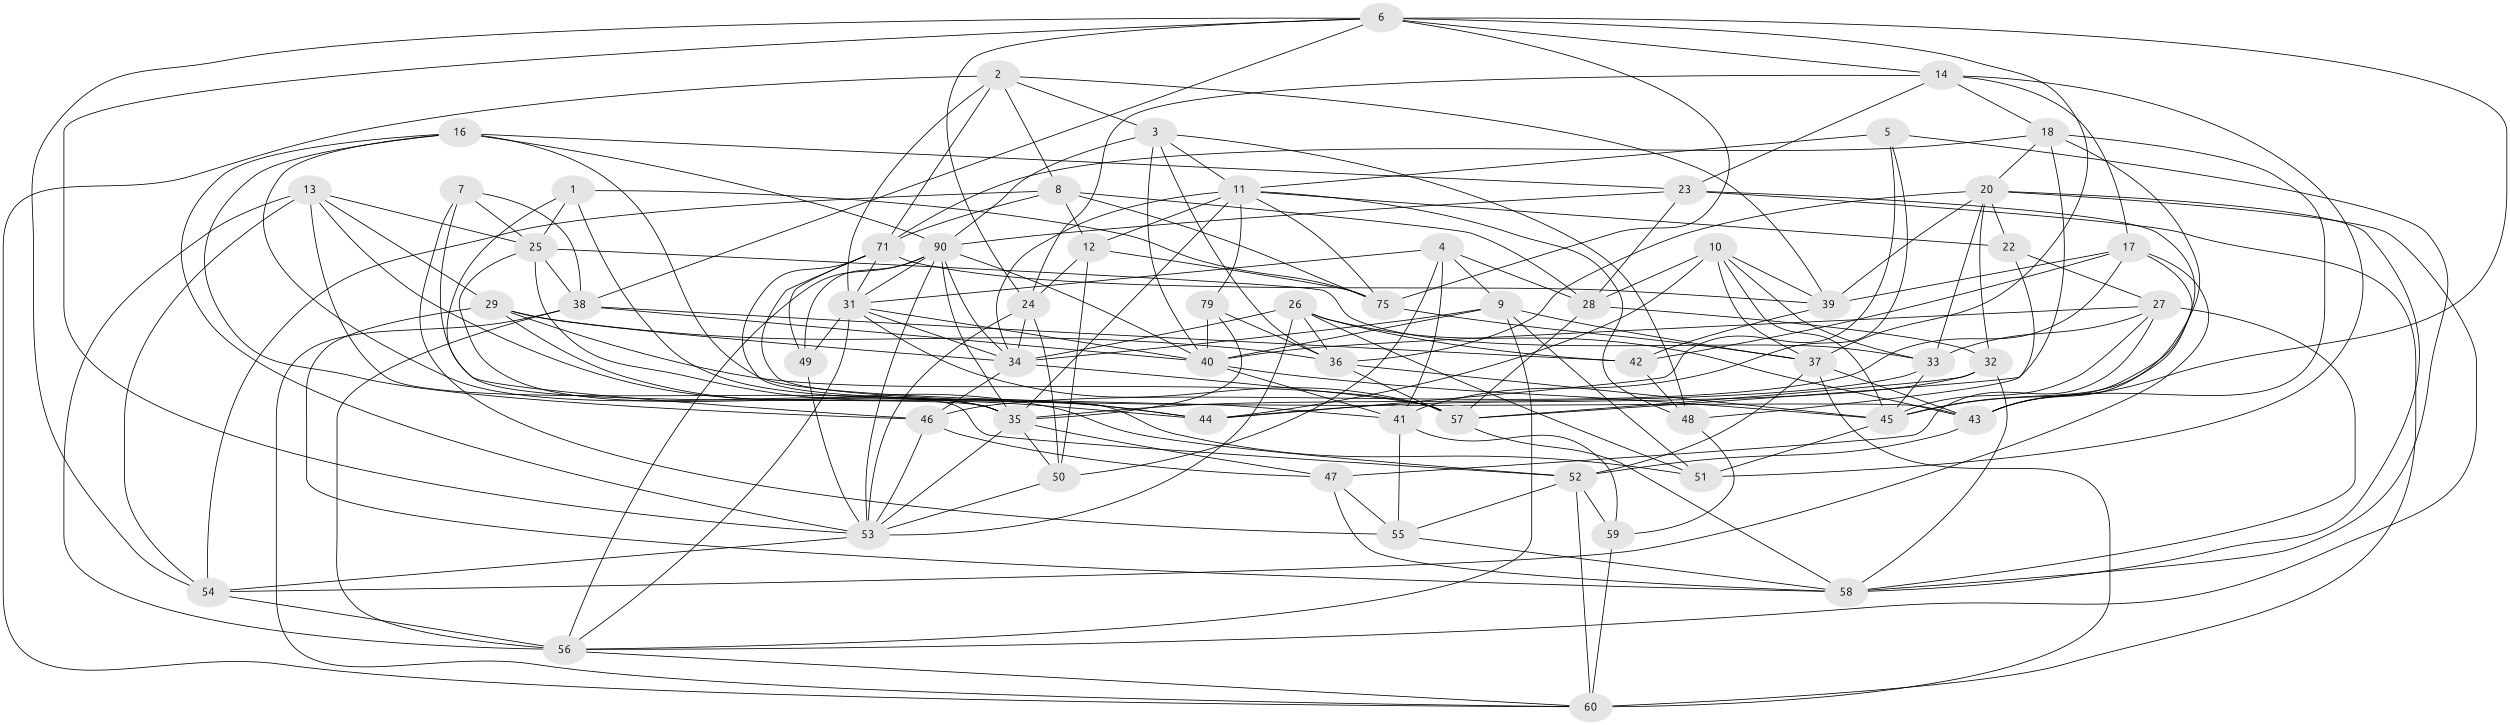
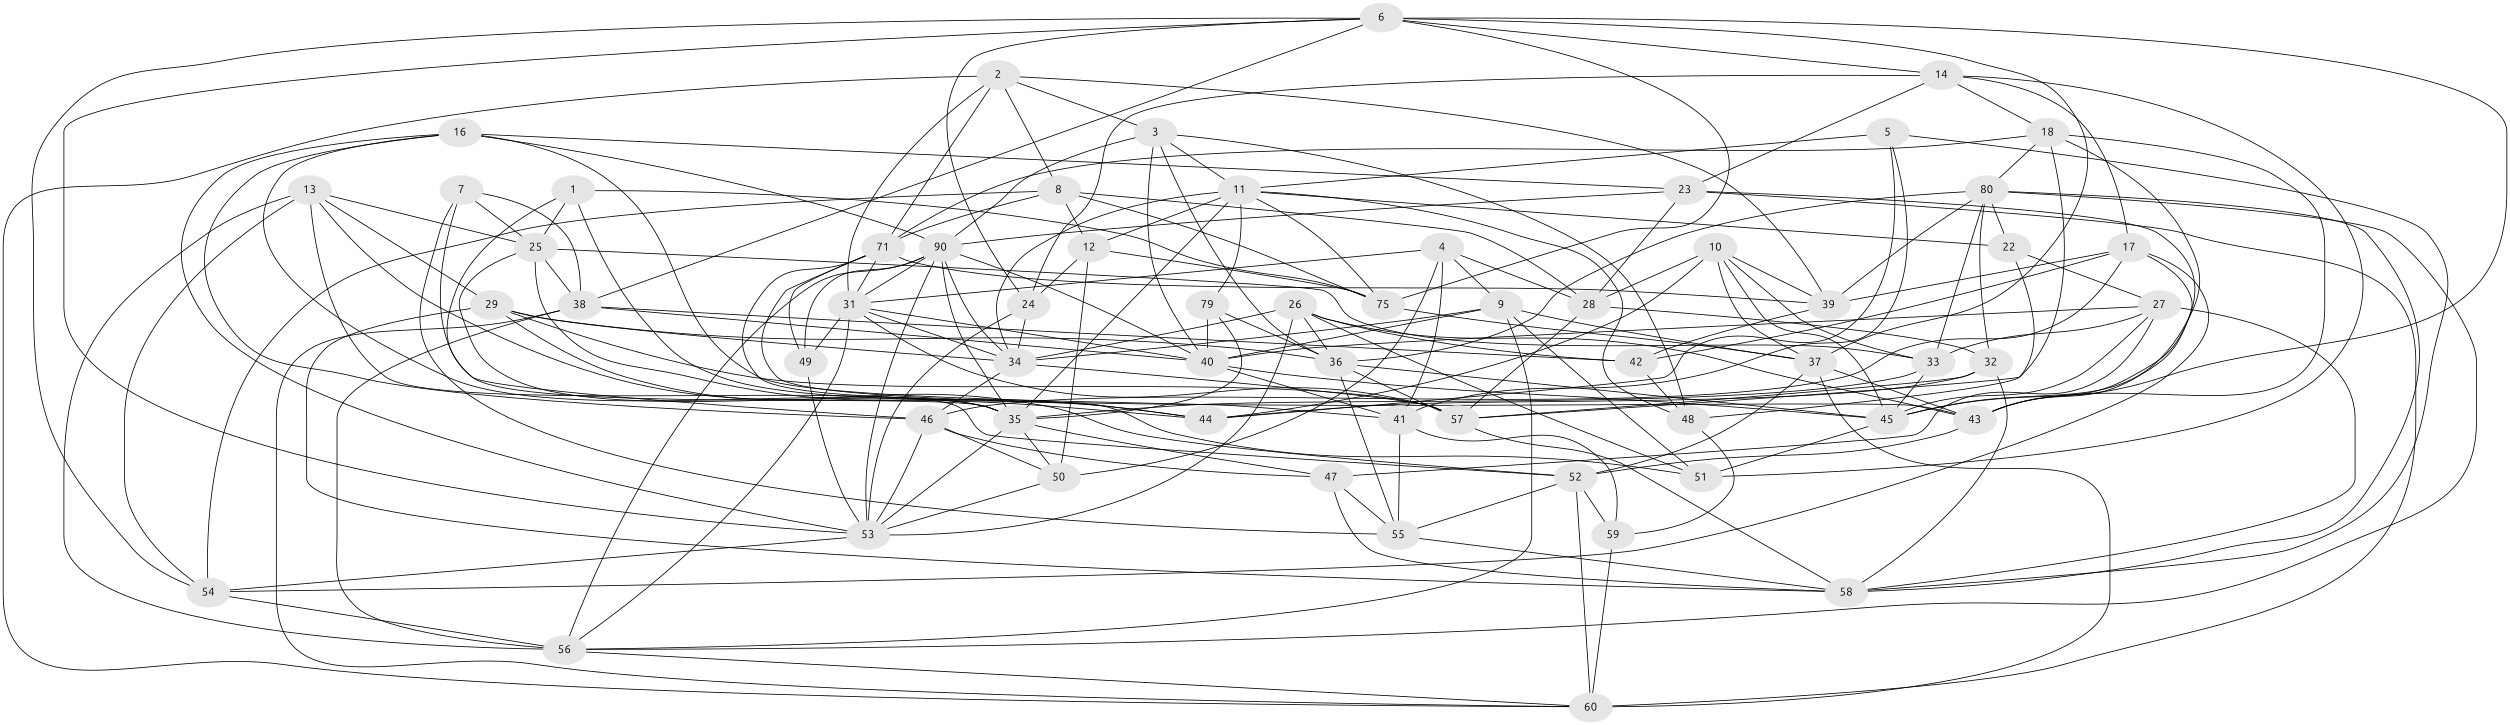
(1987, 190) -> (1987, 190)
(1049, 376) -> (993, 449)
none -> (1367, 449)
